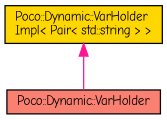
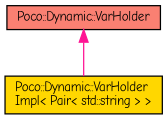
(84, 73) -> (84, 59)
